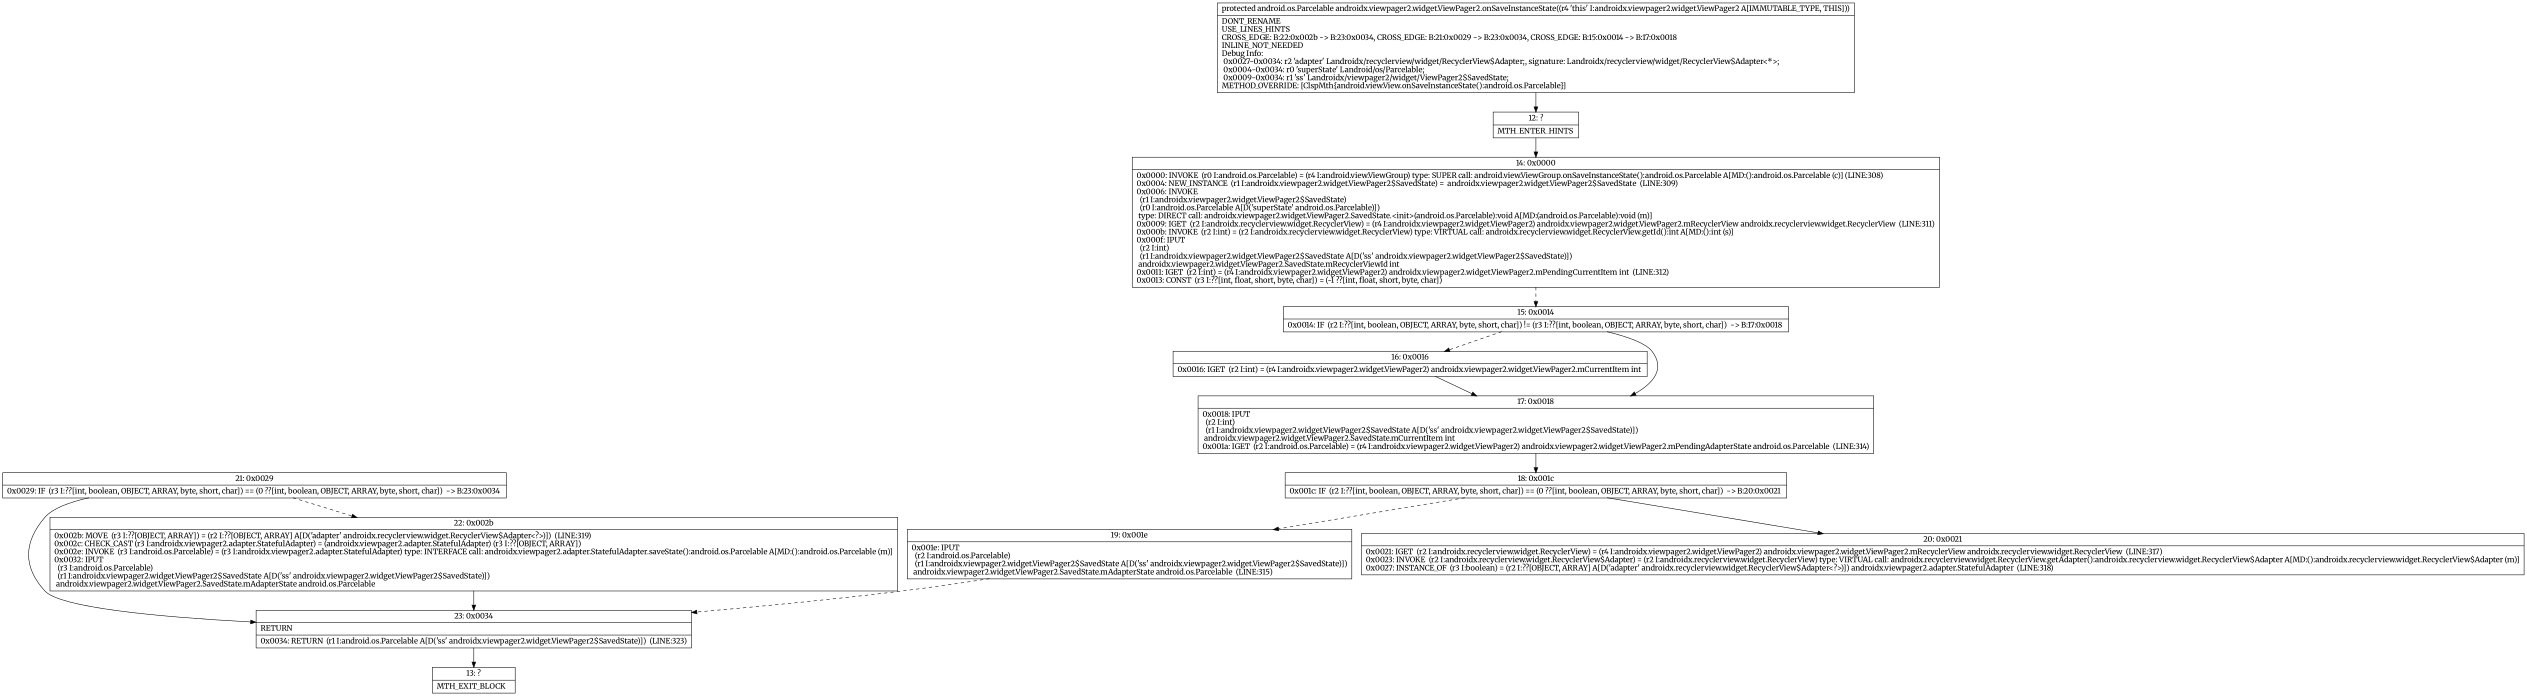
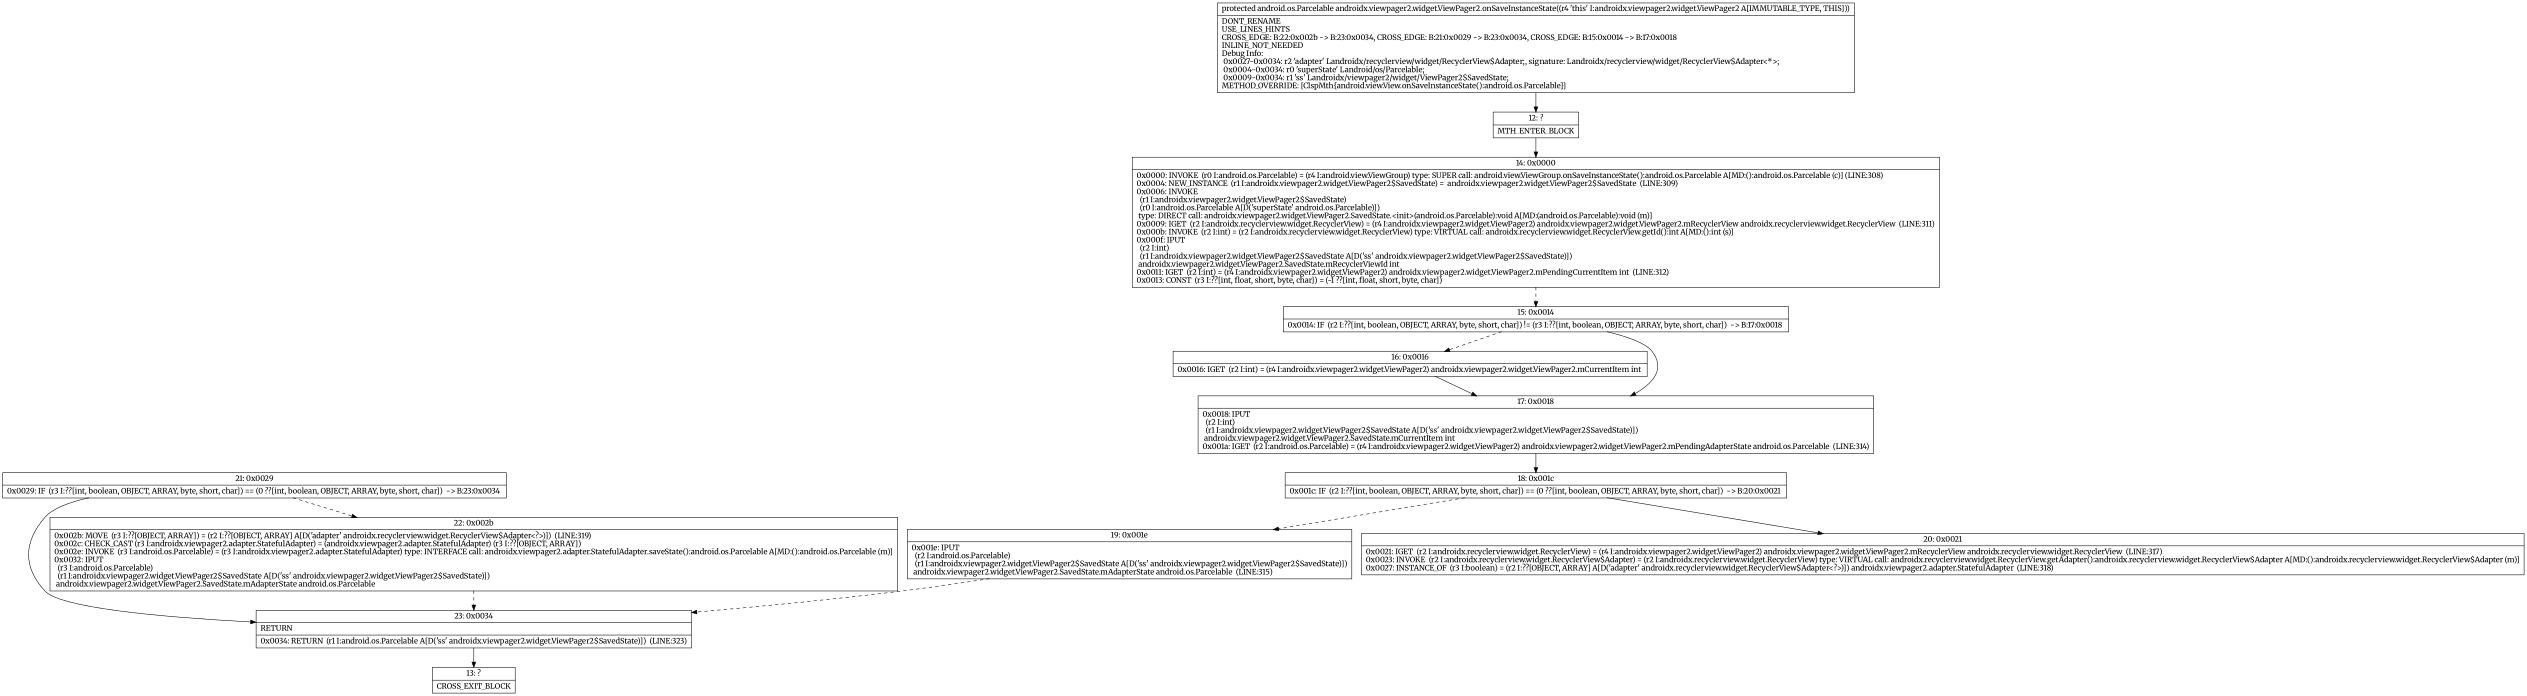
(1536, 131) -> (1536, 131)
(474, 598) -> (474, 598)
(471, 686) -> (474, 686)
